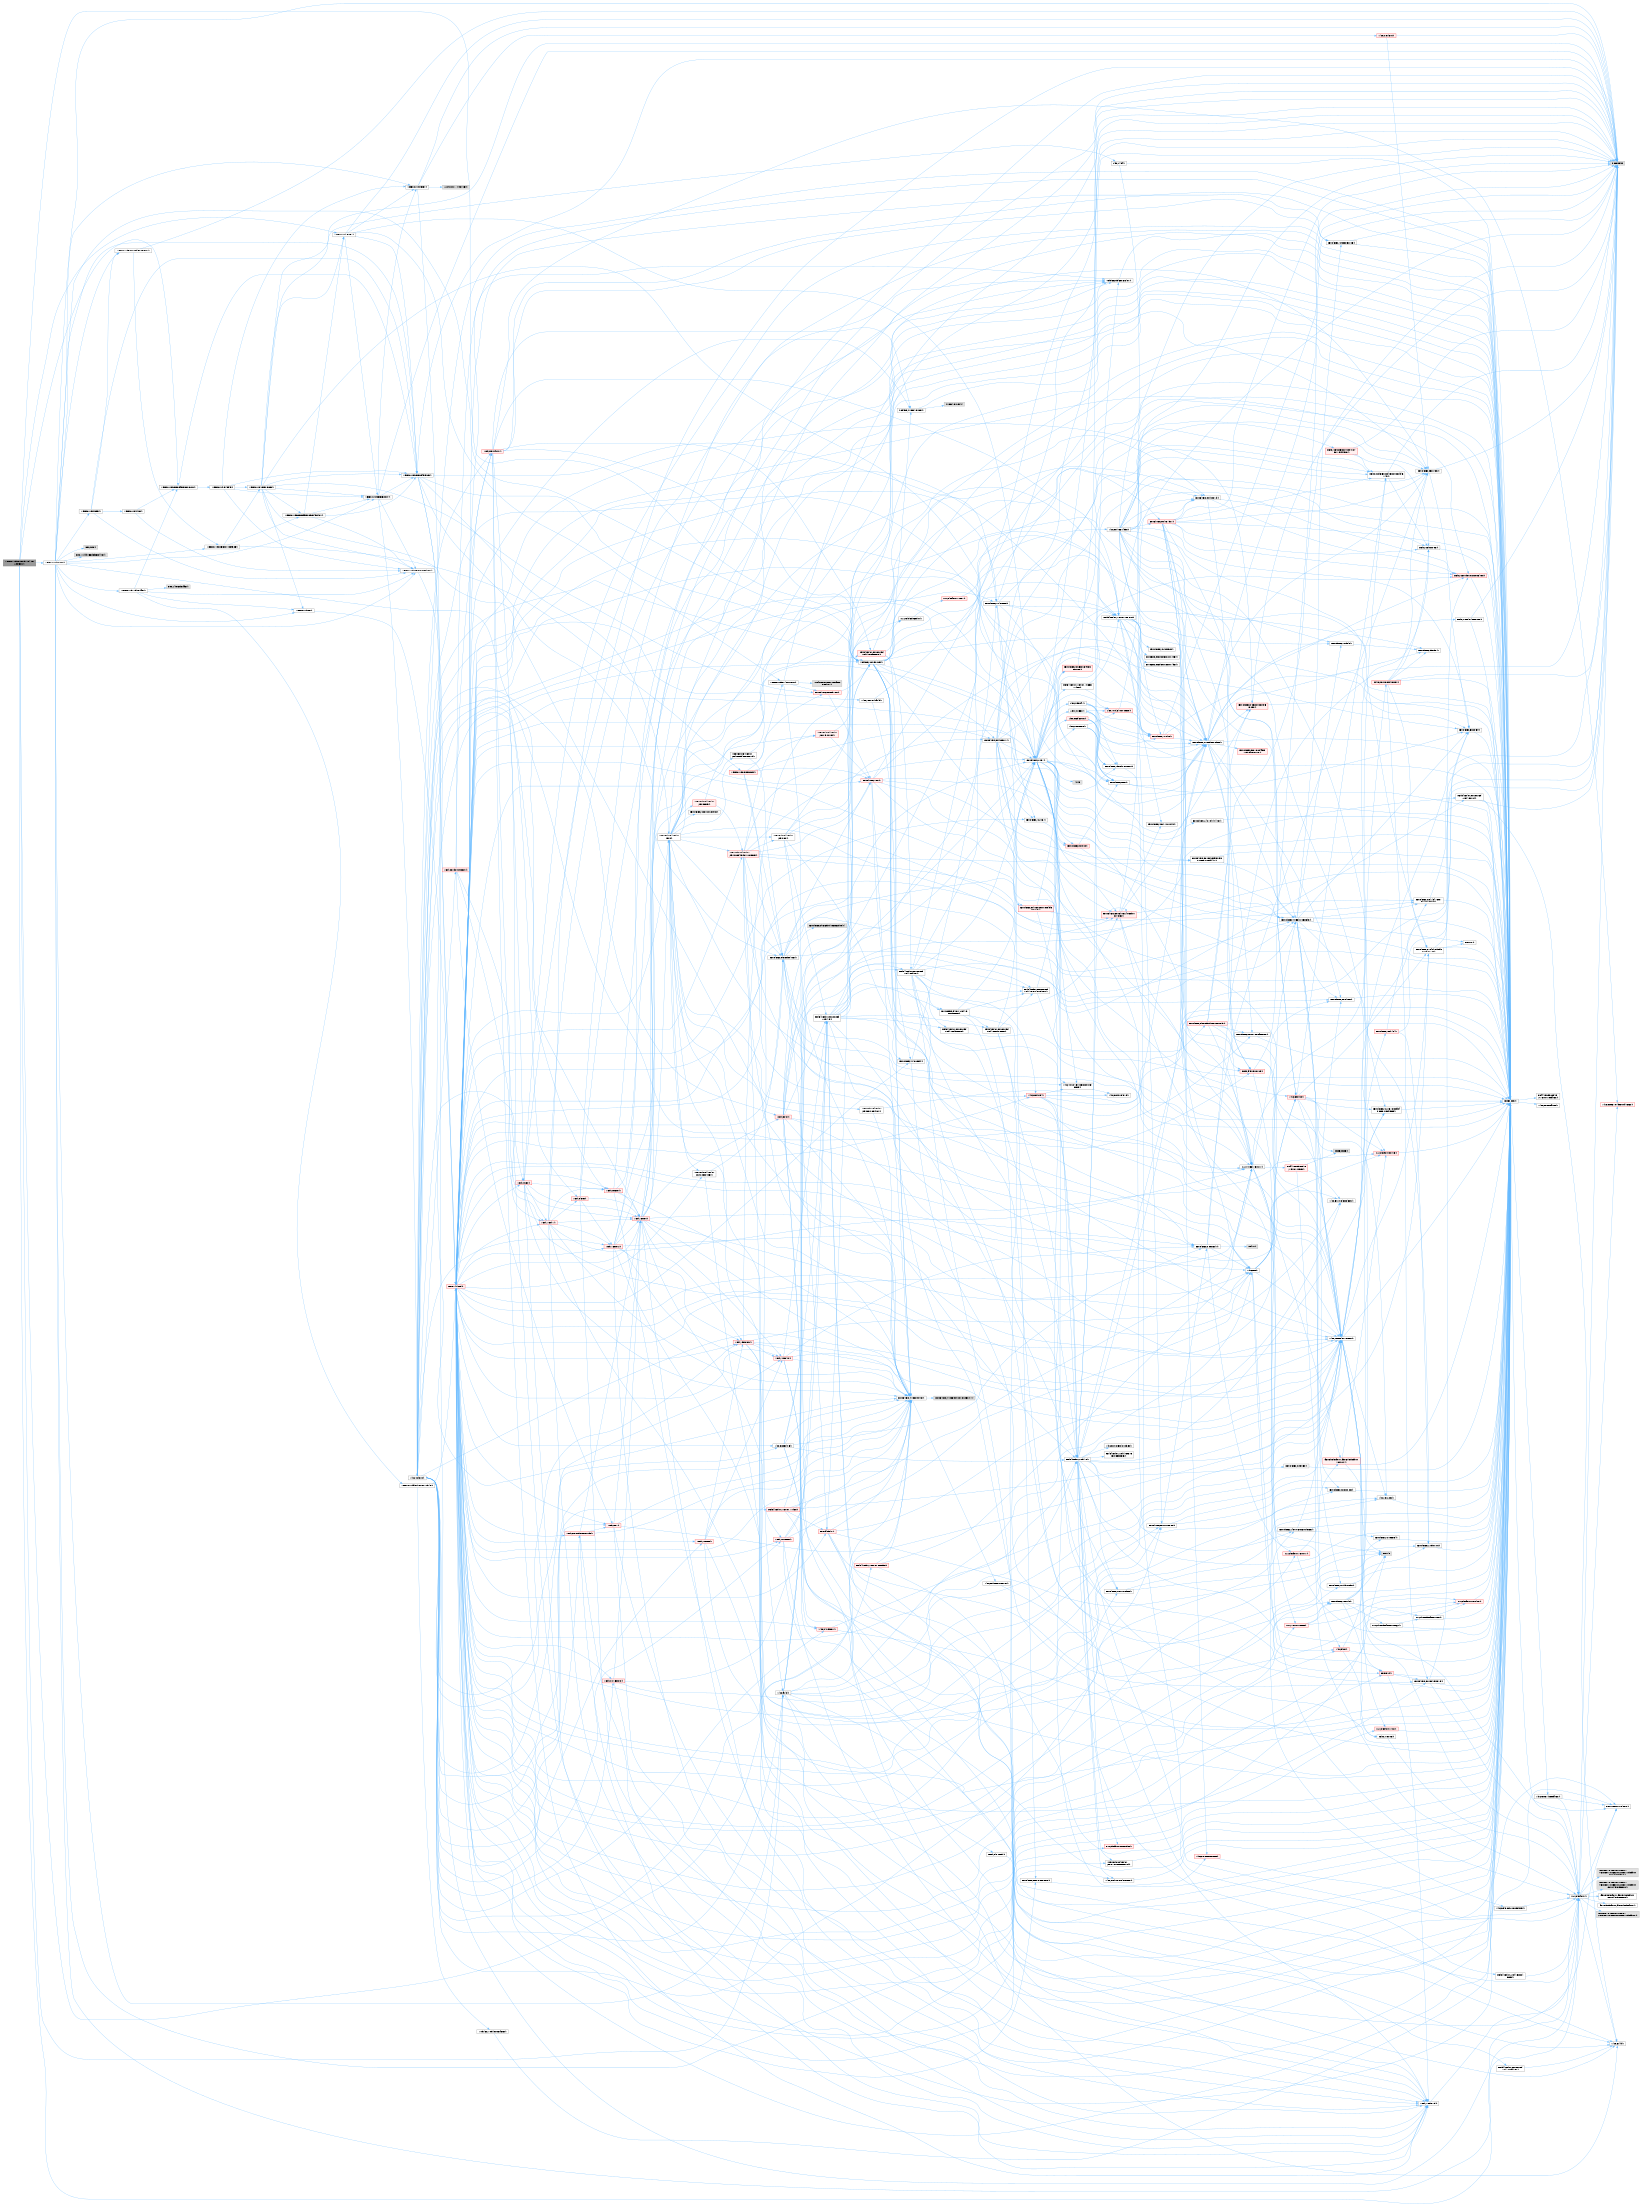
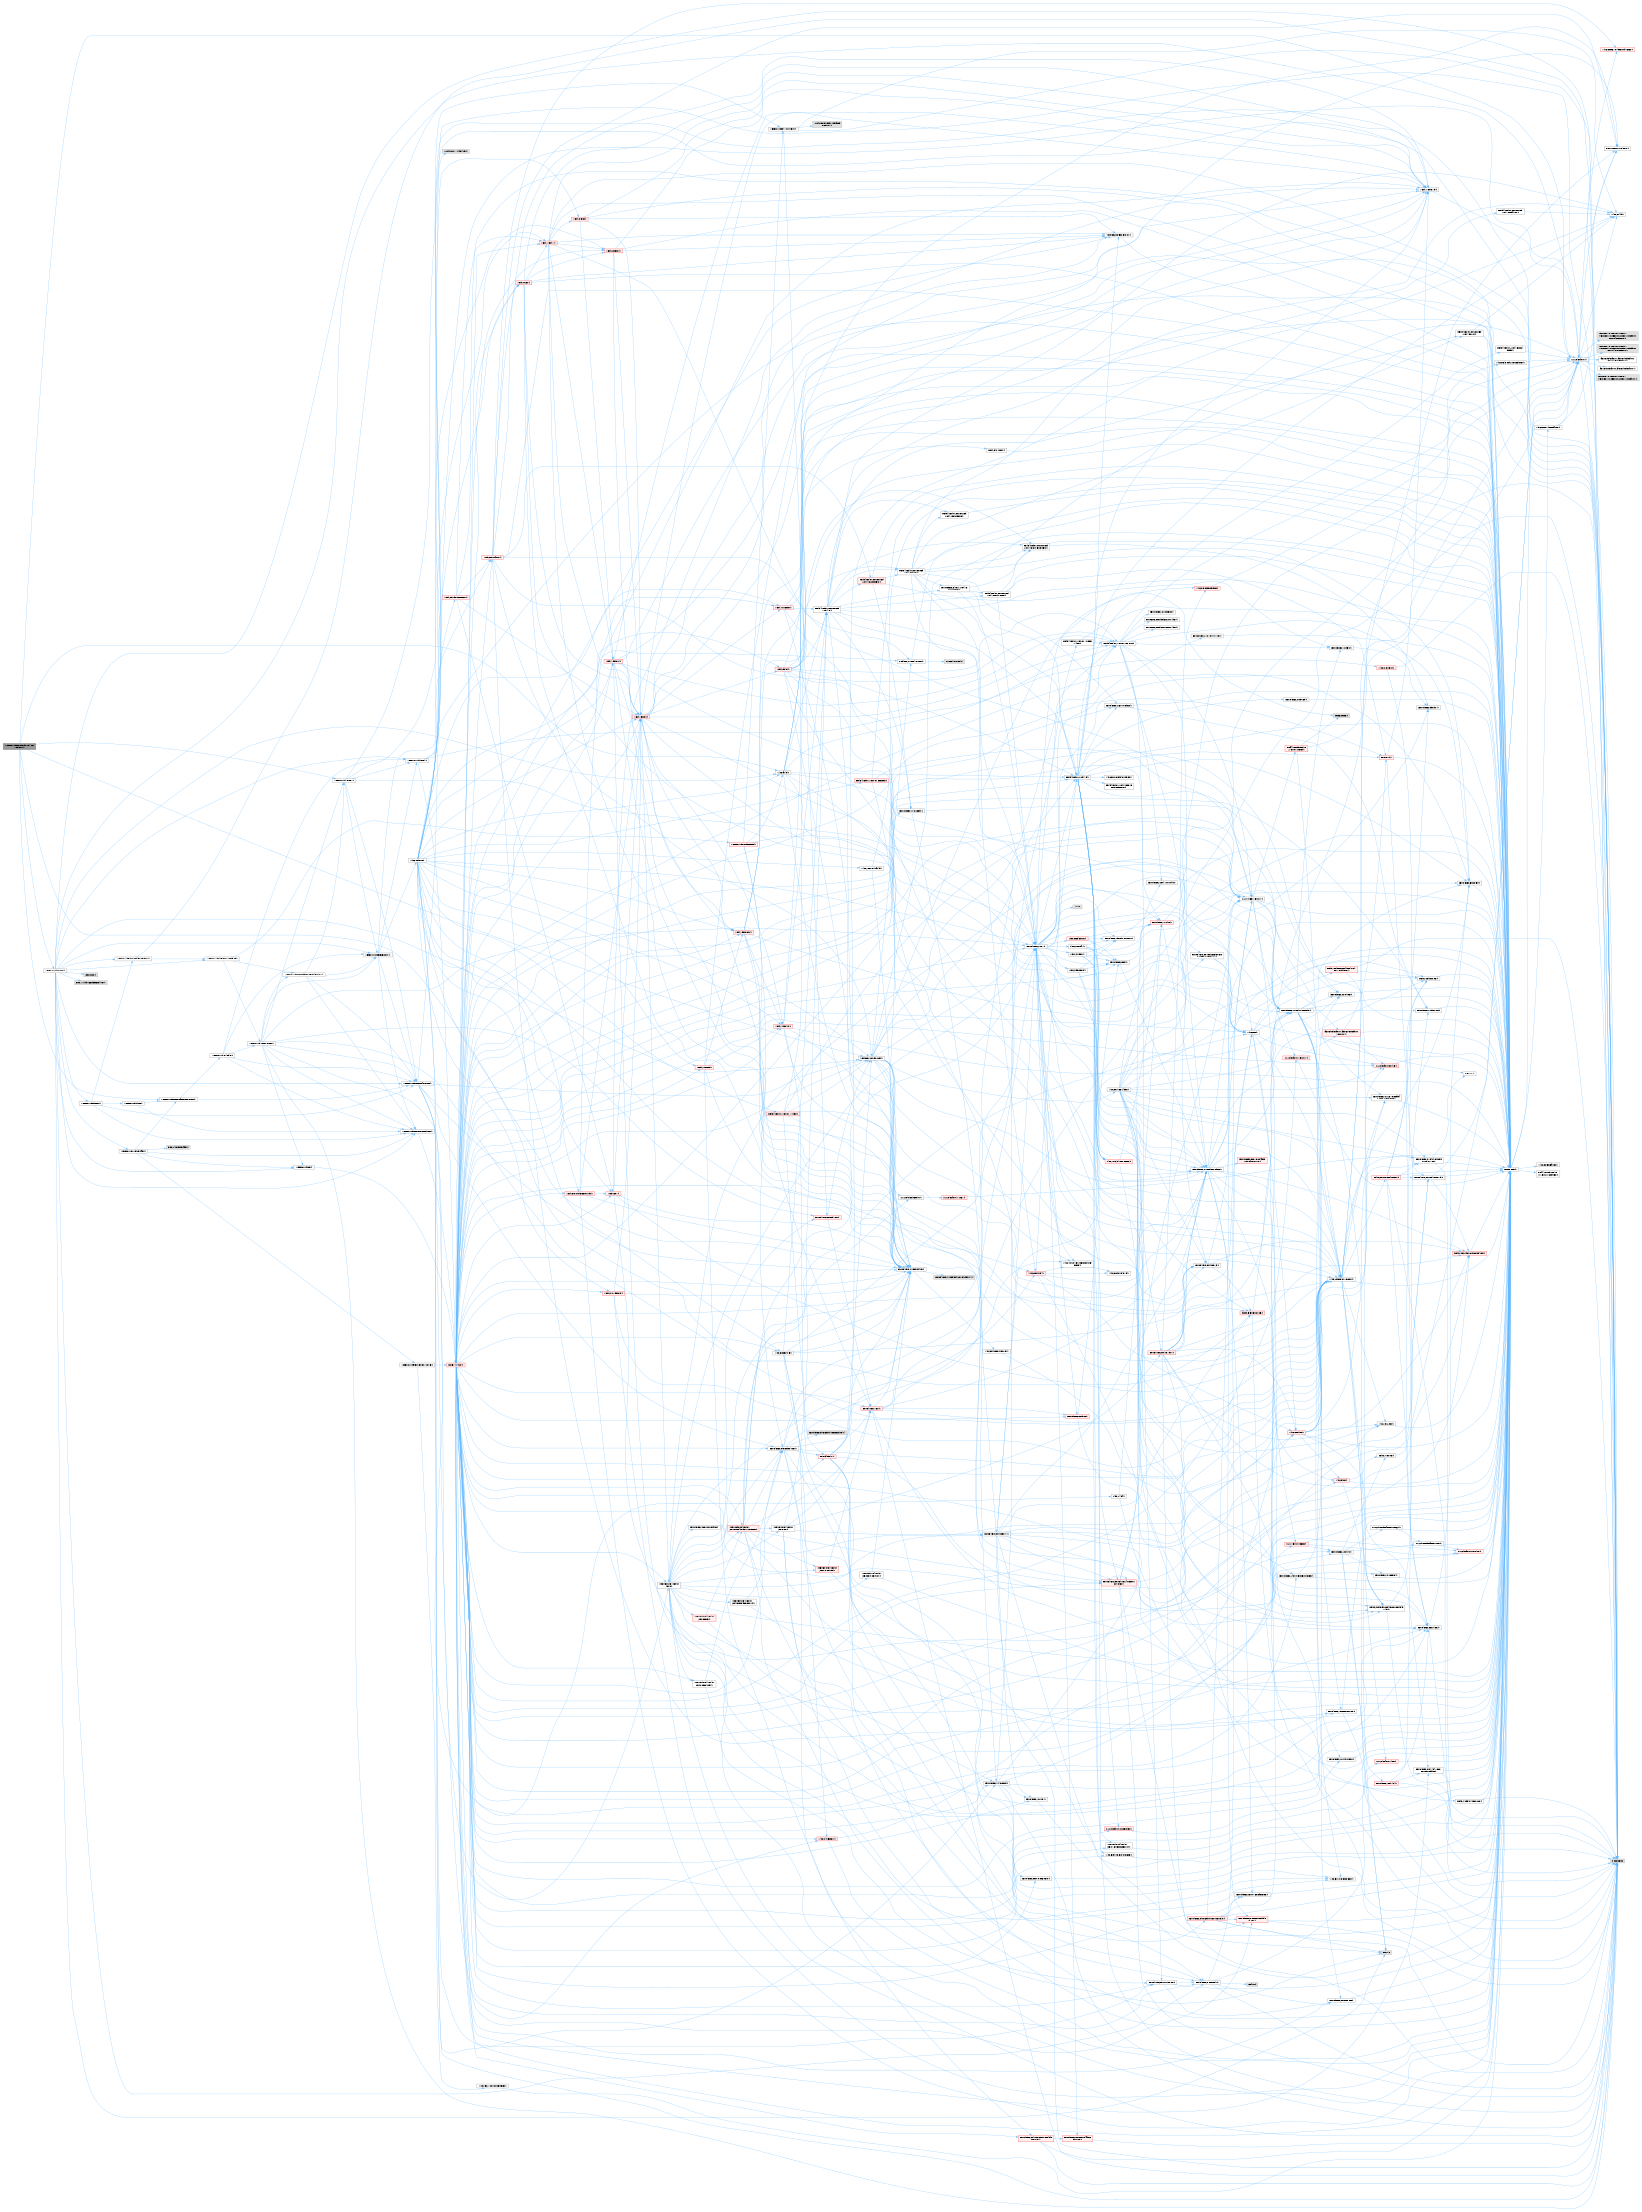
(1231, 910) -> (1464, 2184)
